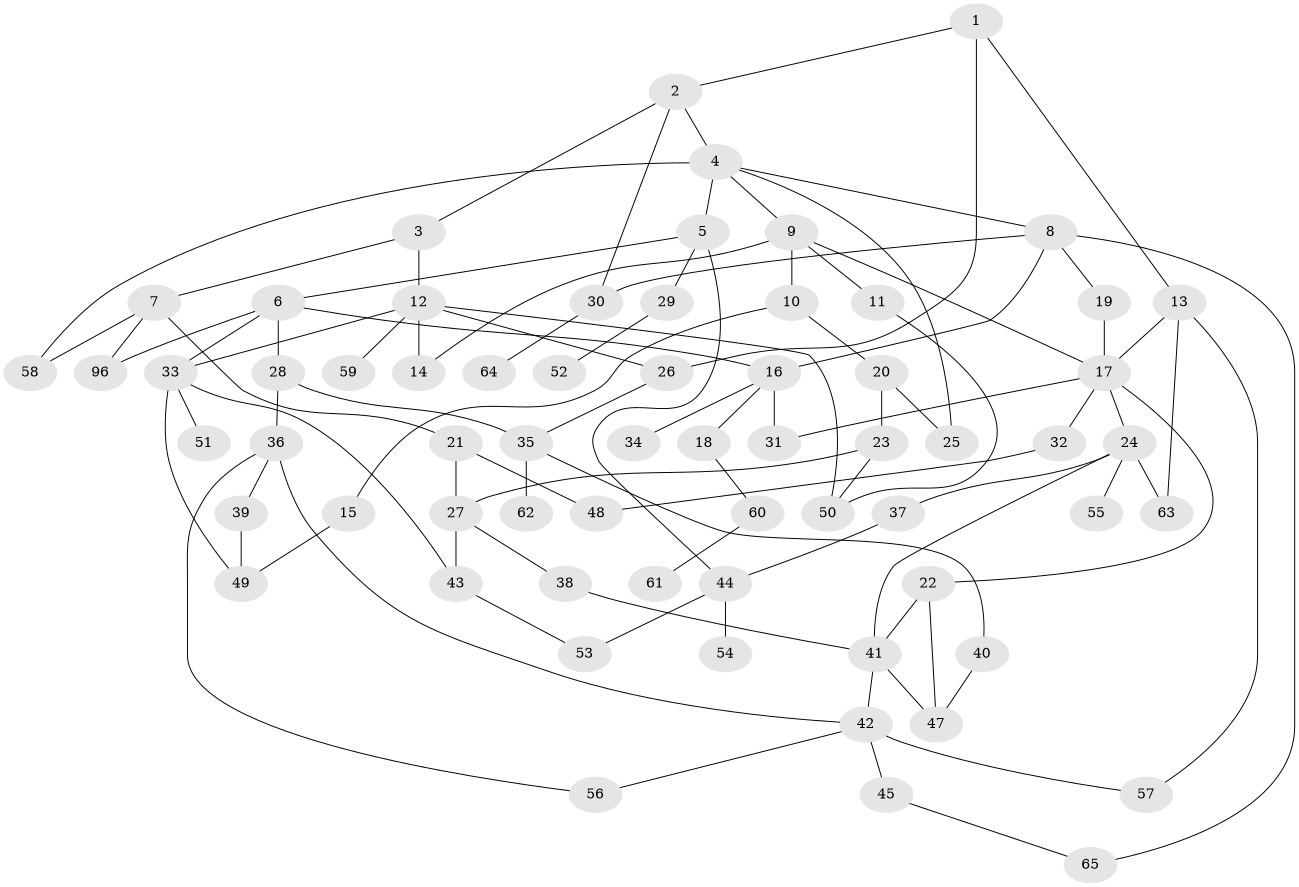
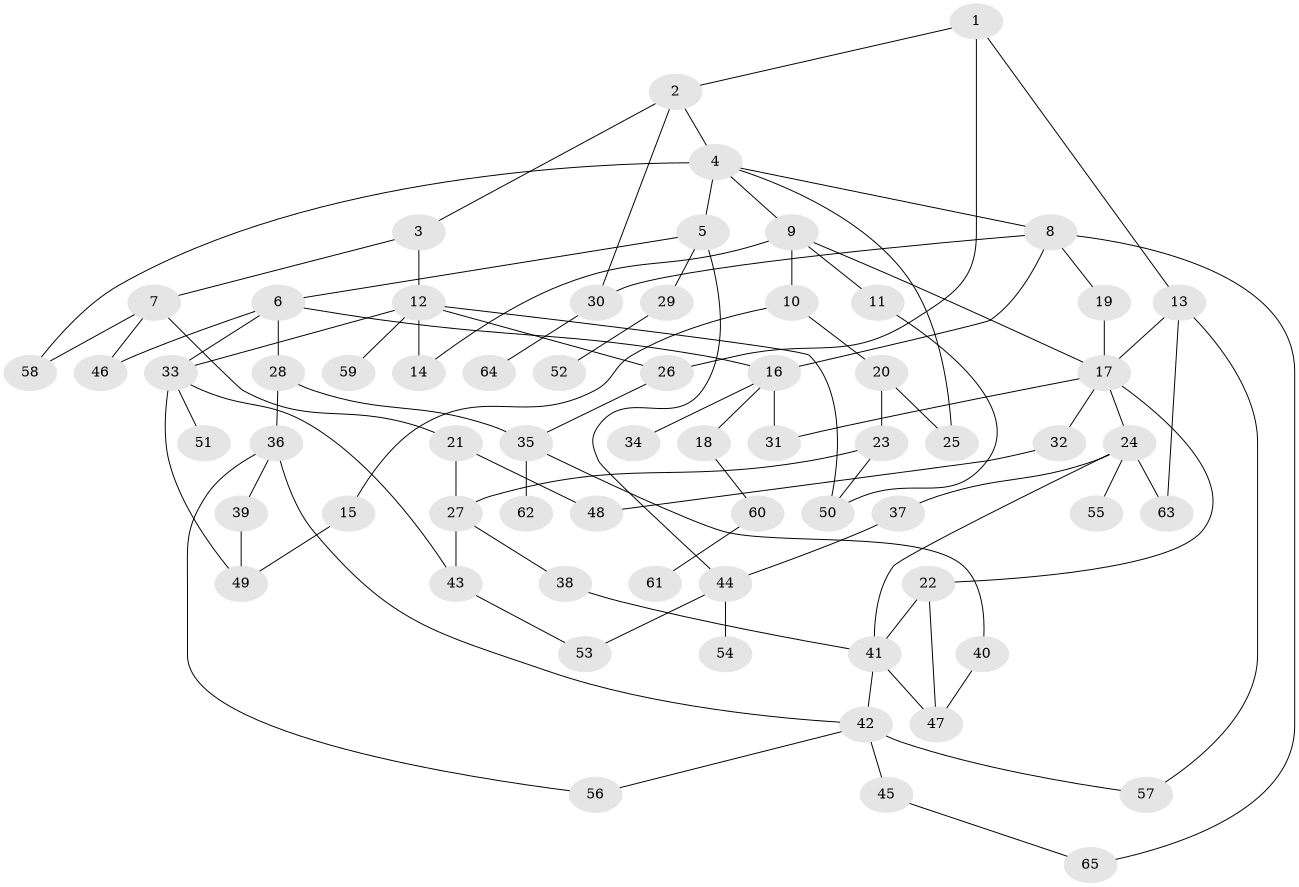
(101, 373) -> (101, 373)
